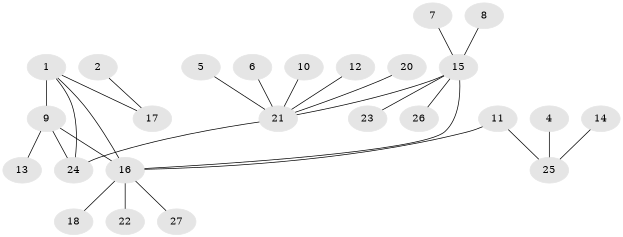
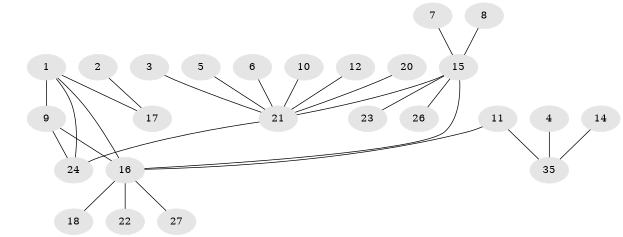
none -> (149, 67)
(22, 170) -> none
(549, 170) -> (549, 170)
